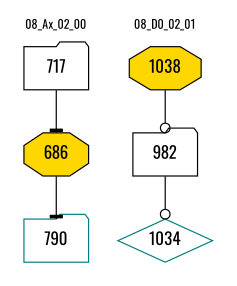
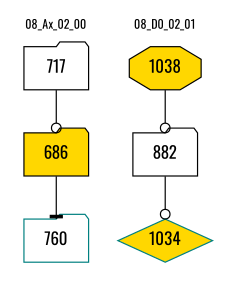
(56, 108) -> (56, 107)
(56, 154) -> (56, 154)
(165, 154) -> (165, 154)
(56, 241) -> (56, 241)
(165, 241) -> (165, 241)
